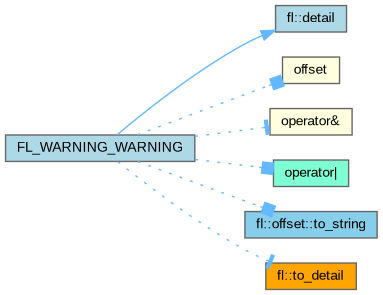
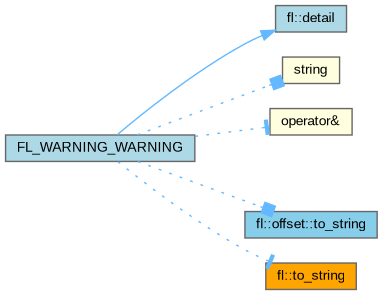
(311, 70) -> (311, 70)
(311, 173) -> none
(311, 276) -> (311, 276)
